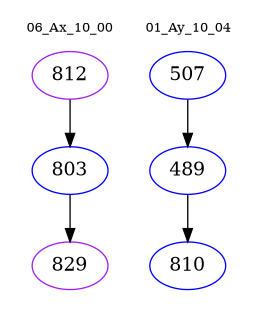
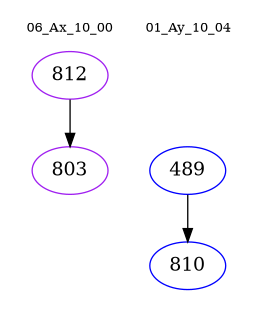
(188, 75) -> none
(70, 171) -> (70, 171)
(70, 266) -> none
